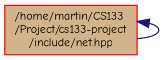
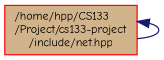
(71, 30) -> (71, 30)
